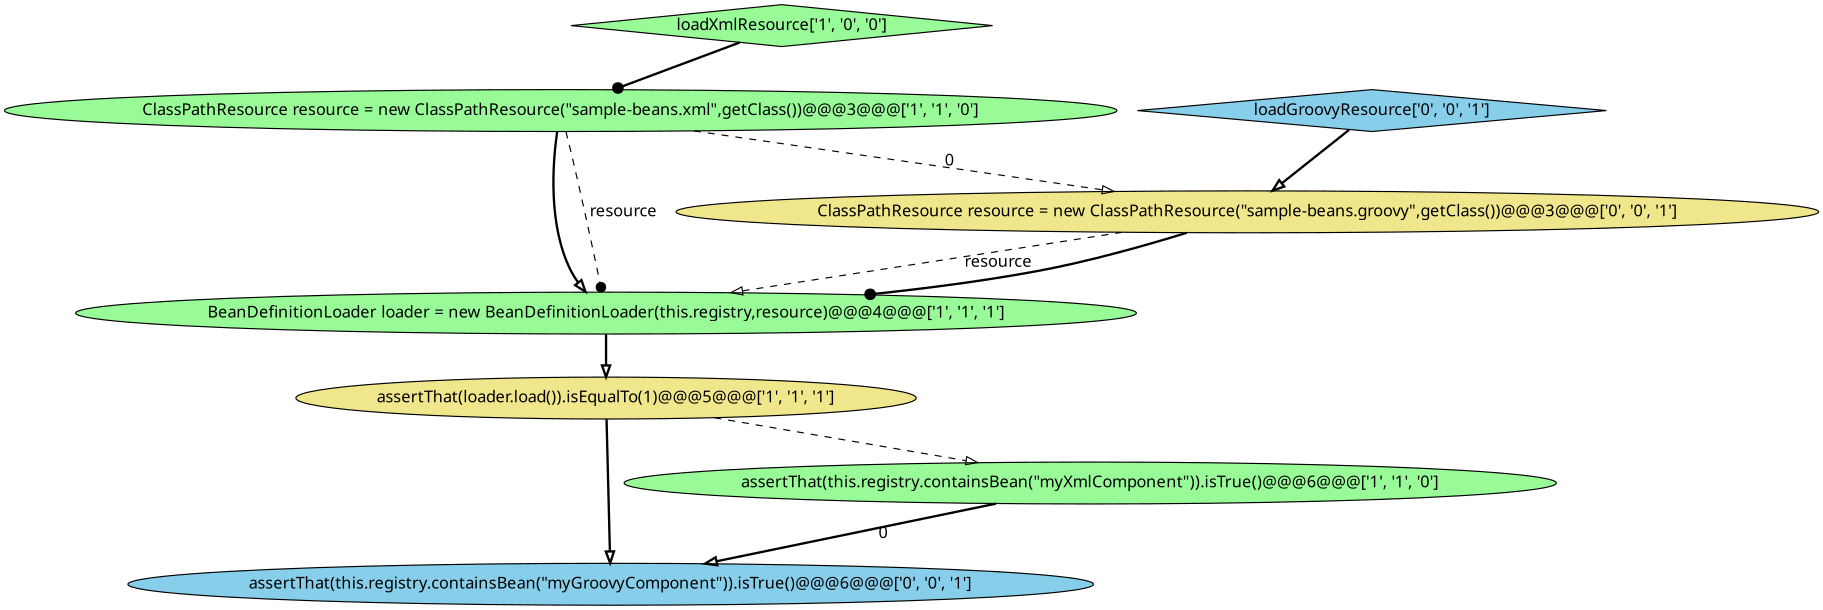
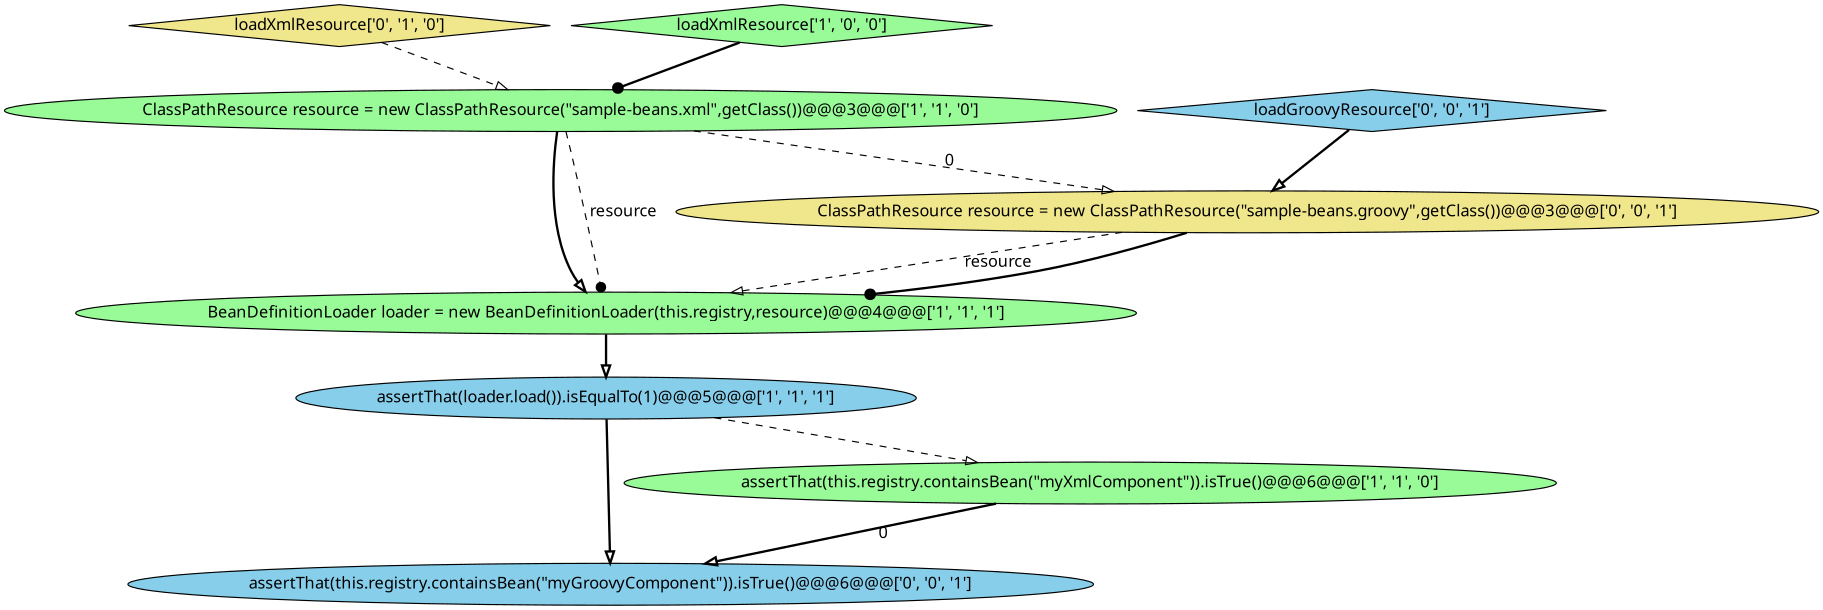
none -> (340, 26)
(606, 398) -> (606, 398)
